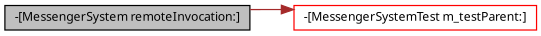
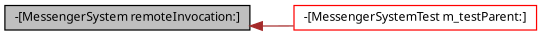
(266, 9) -> (278, 26)
